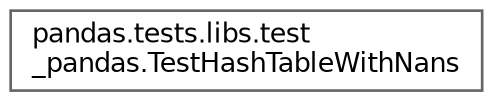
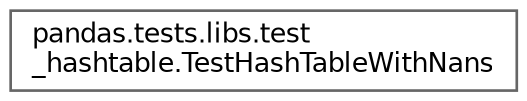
(246, 51) -> (264, 51)
